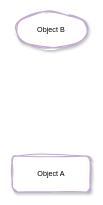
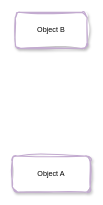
(51, 30) -> (51, 30)
